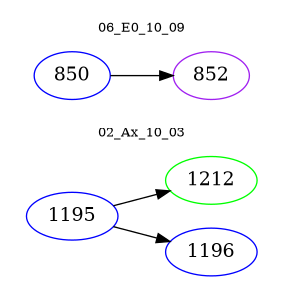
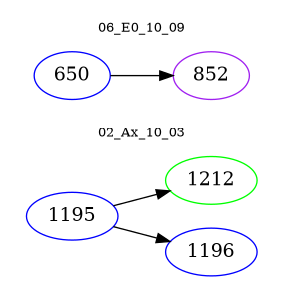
(72, 76) -> (72, 76)
